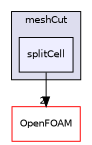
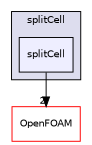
(46, 21) -> (46, 21)
